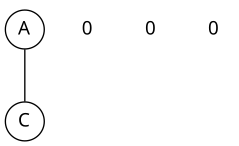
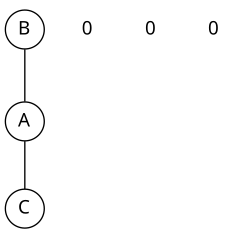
none -> (25, 30)
